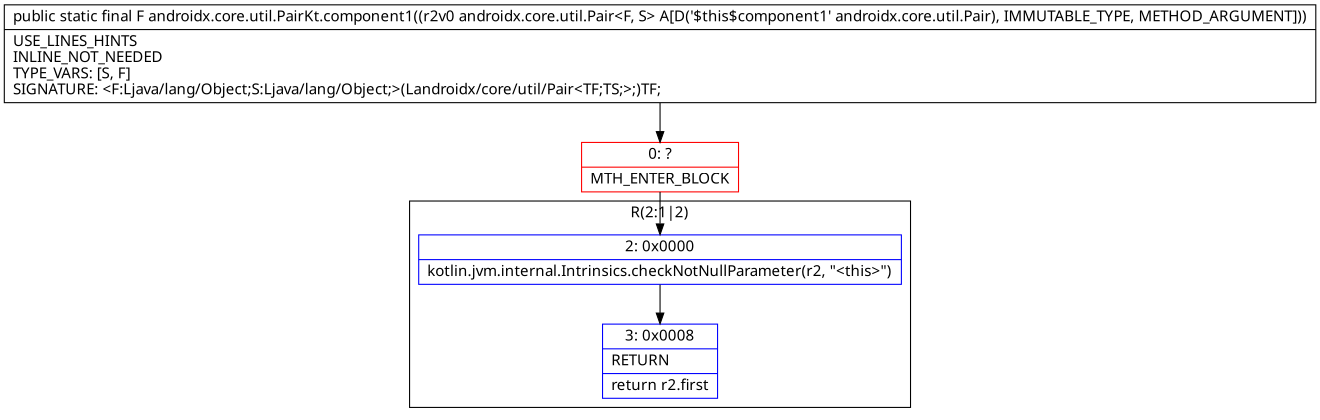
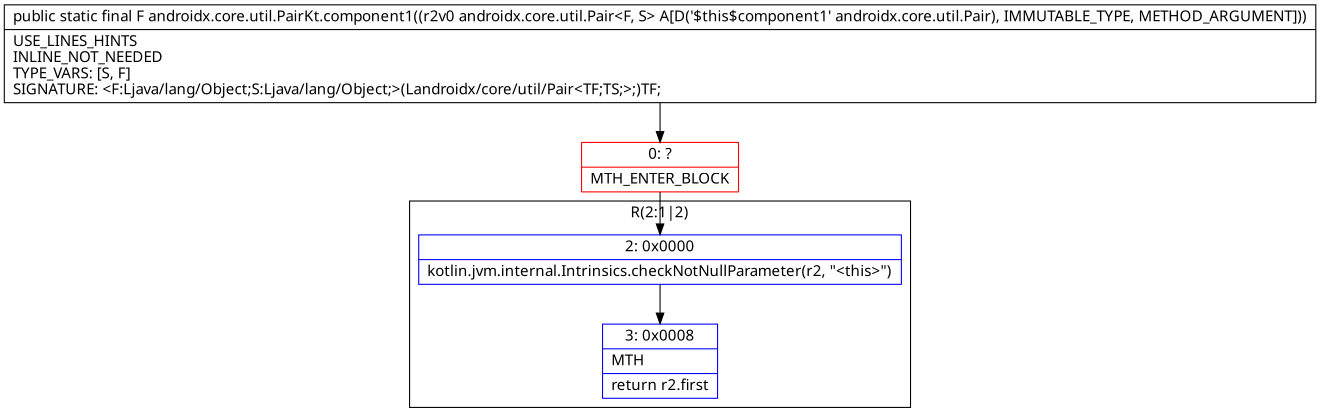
(641, 361) -> (628, 361)
